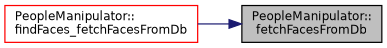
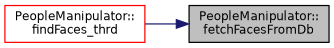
(101, 24) -> (75, 24)
